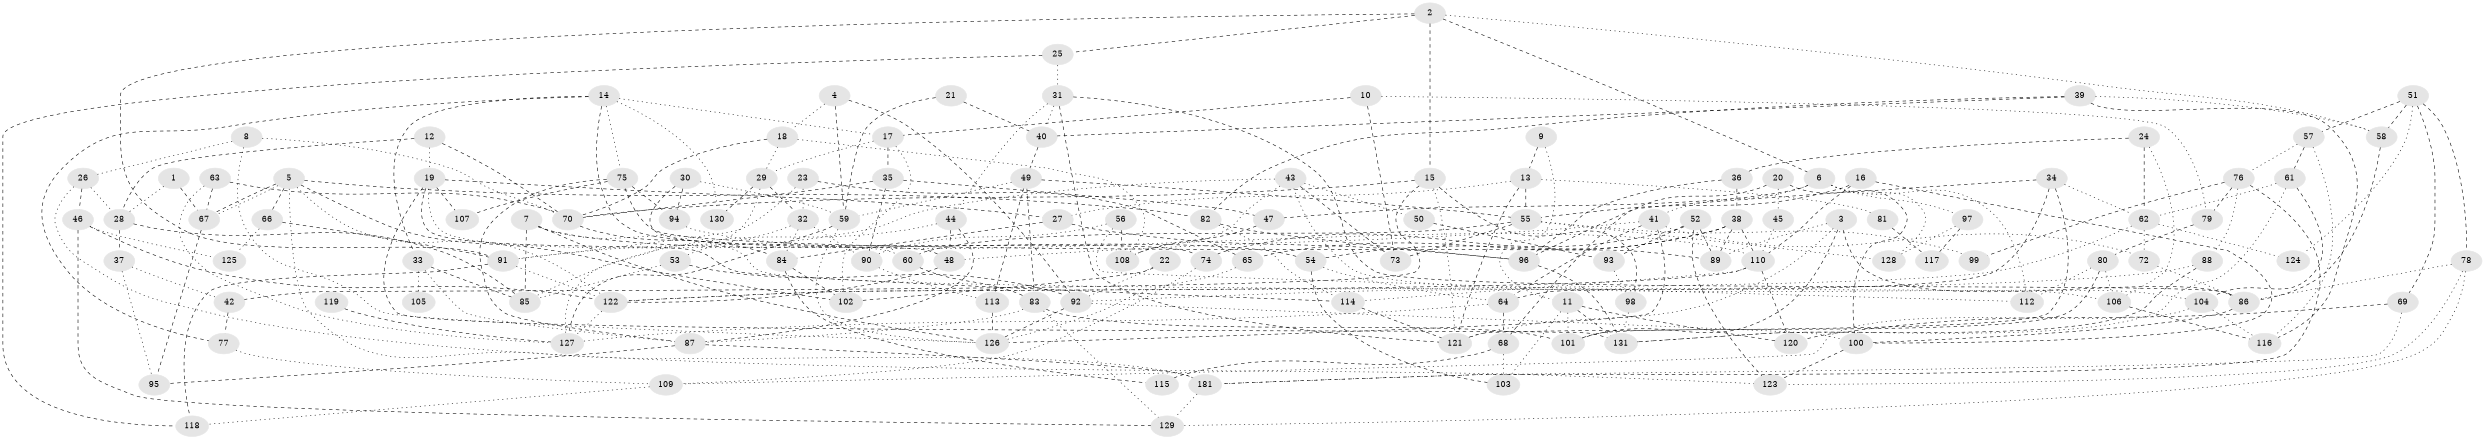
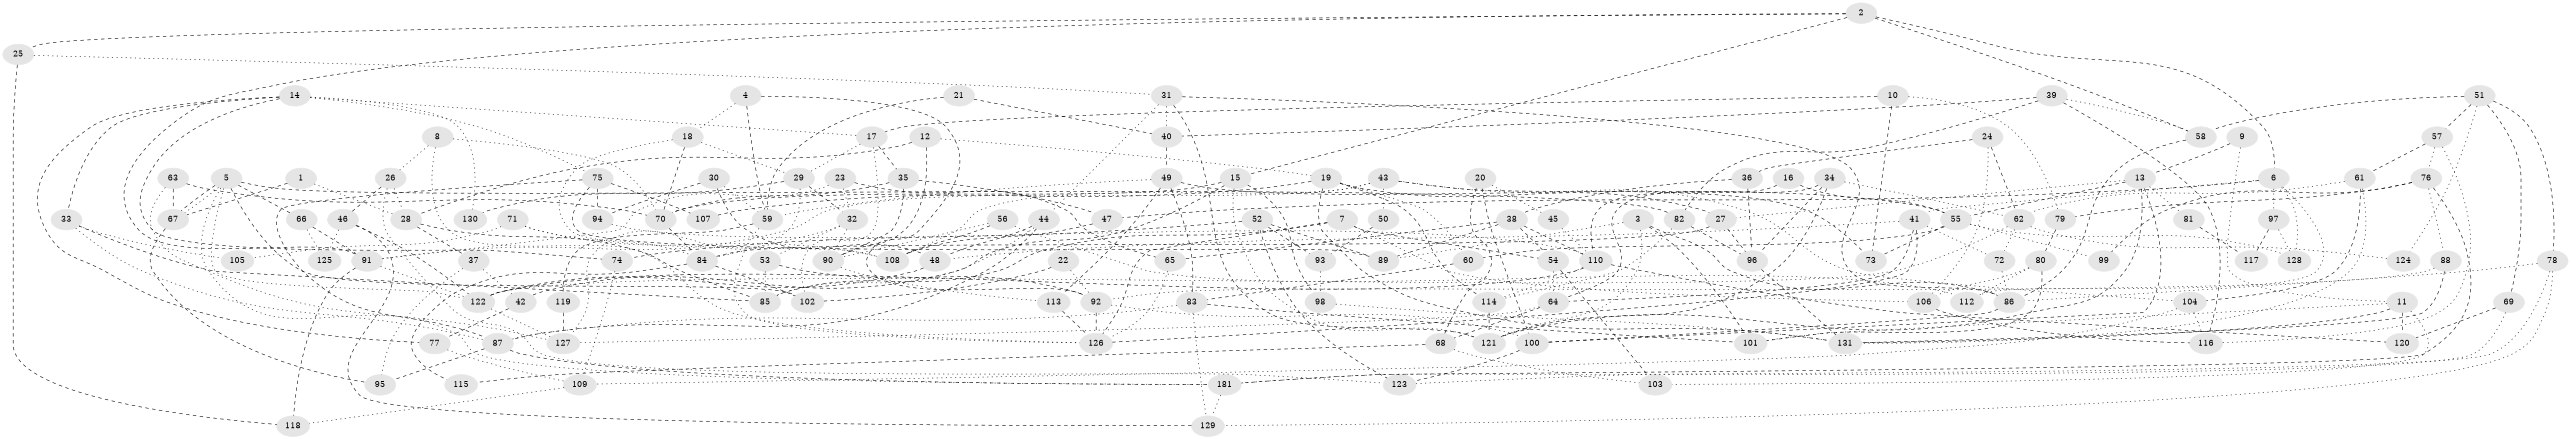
(1909, 62) -> (2033, 71)
(502, 175) -> (911, 223)
none -> (513, 220)
(689, 273) -> (642, 235)
(2260, 273) -> (1911, 324)
